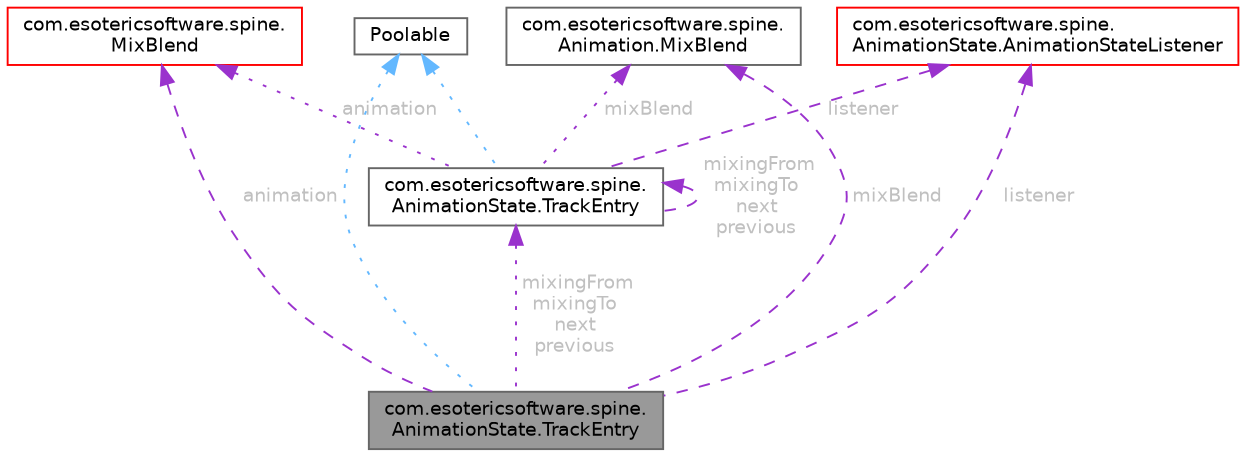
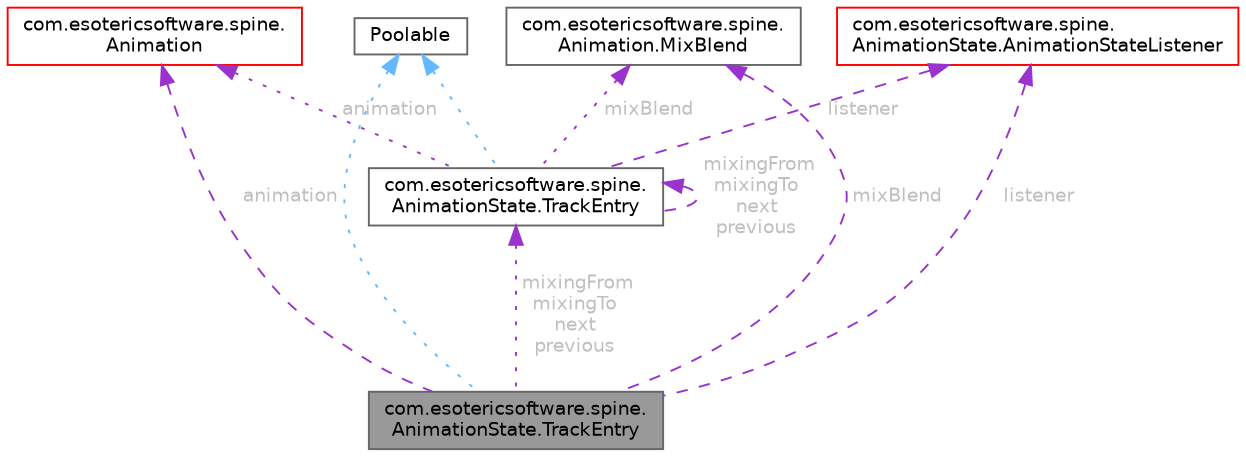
(155, 36) -> (155, 36)
